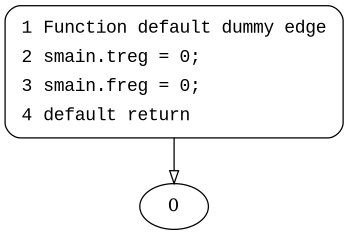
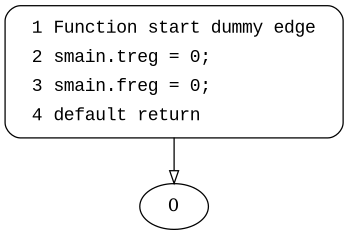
(185, 27) -> (185, 27)
